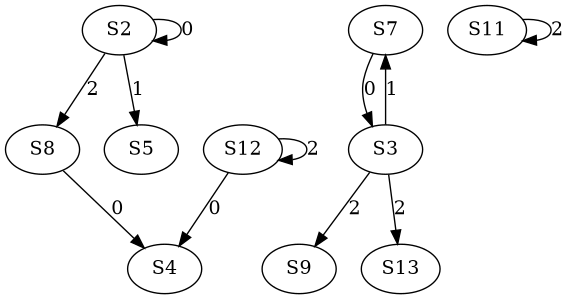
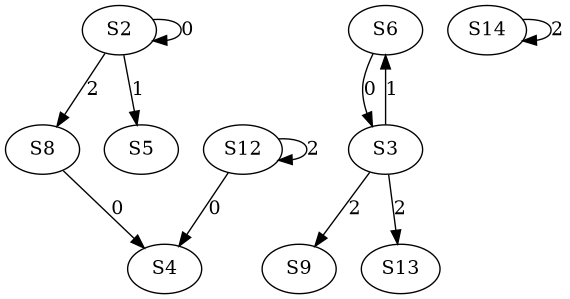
(386, 30) -> (386, 30)
(487, 30) -> (487, 30)
